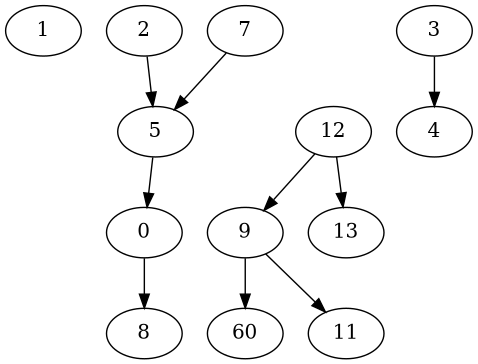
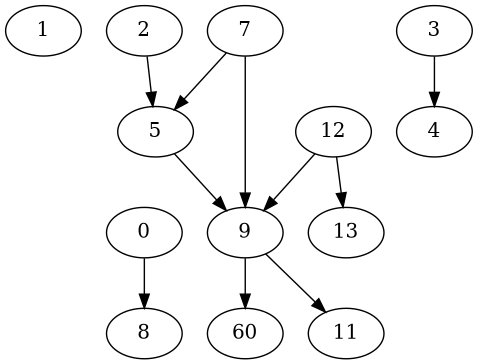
none -> (245, 125)
(151, 175) -> (196, 177)
